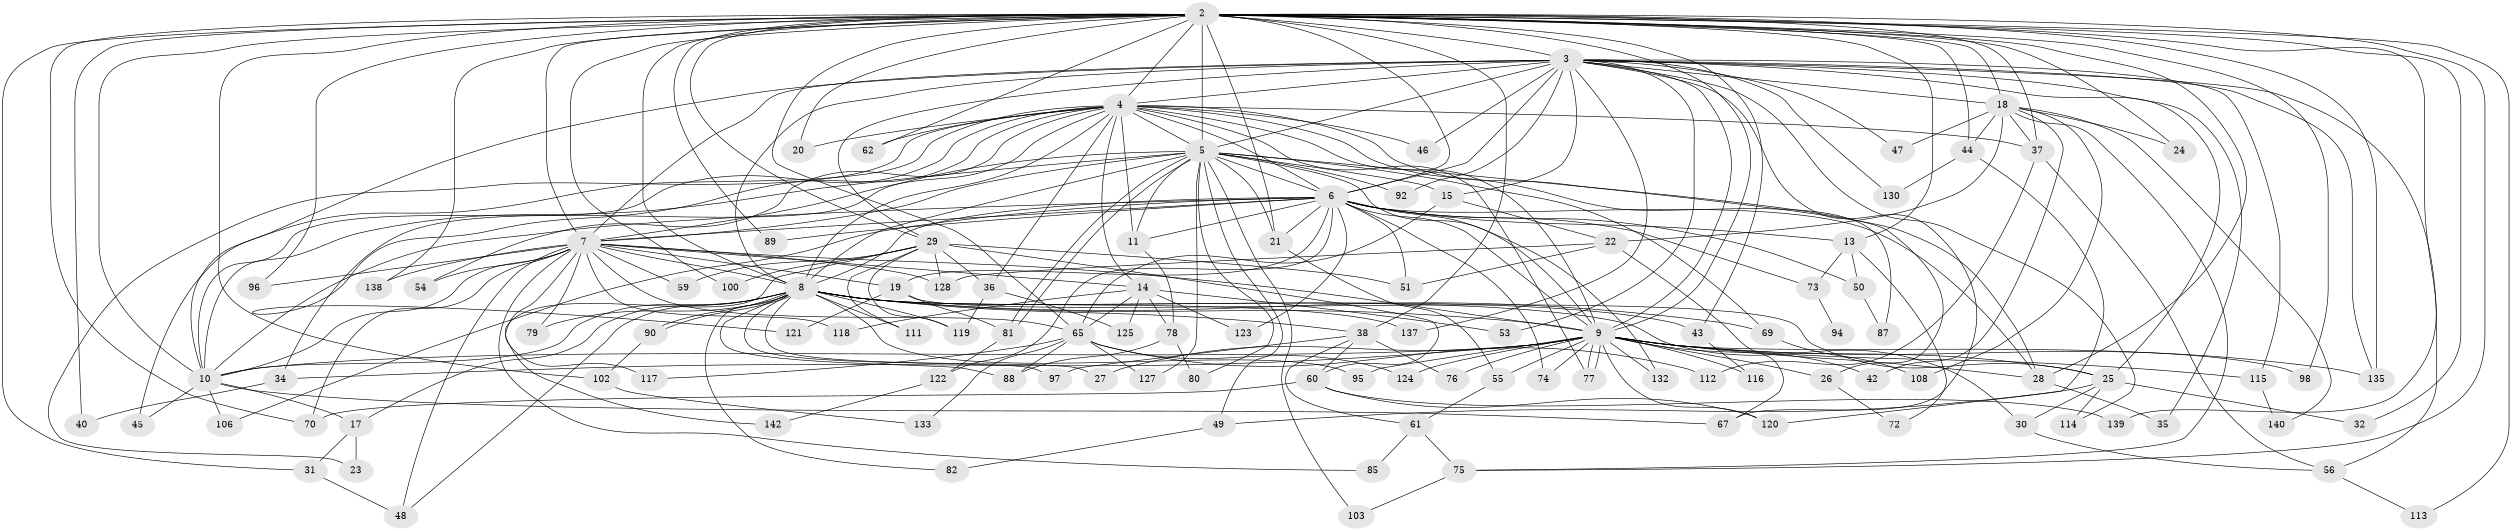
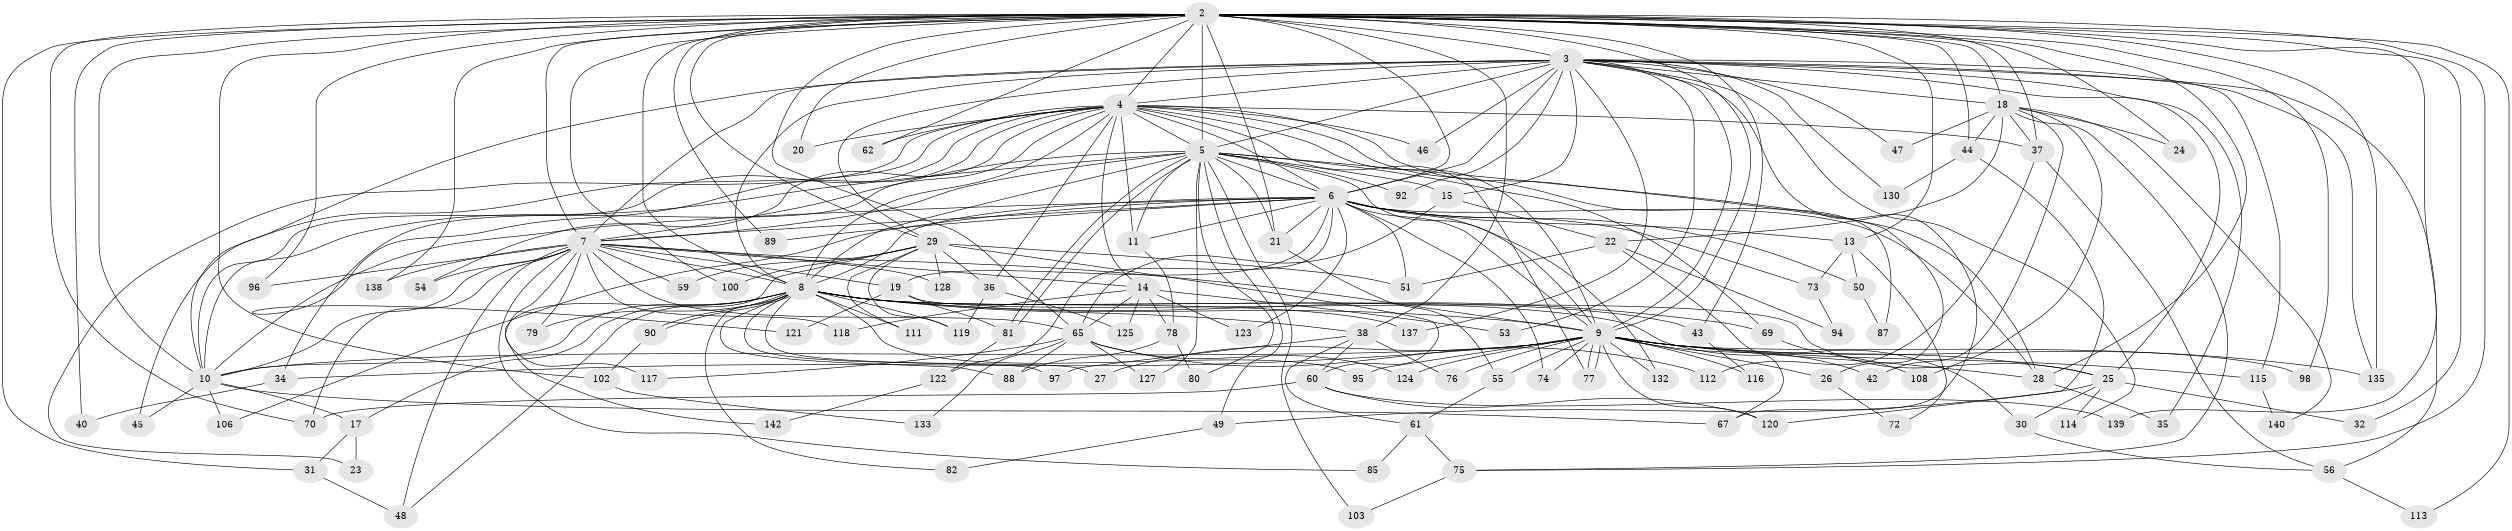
(1274, 258) -> (1729, 290)
